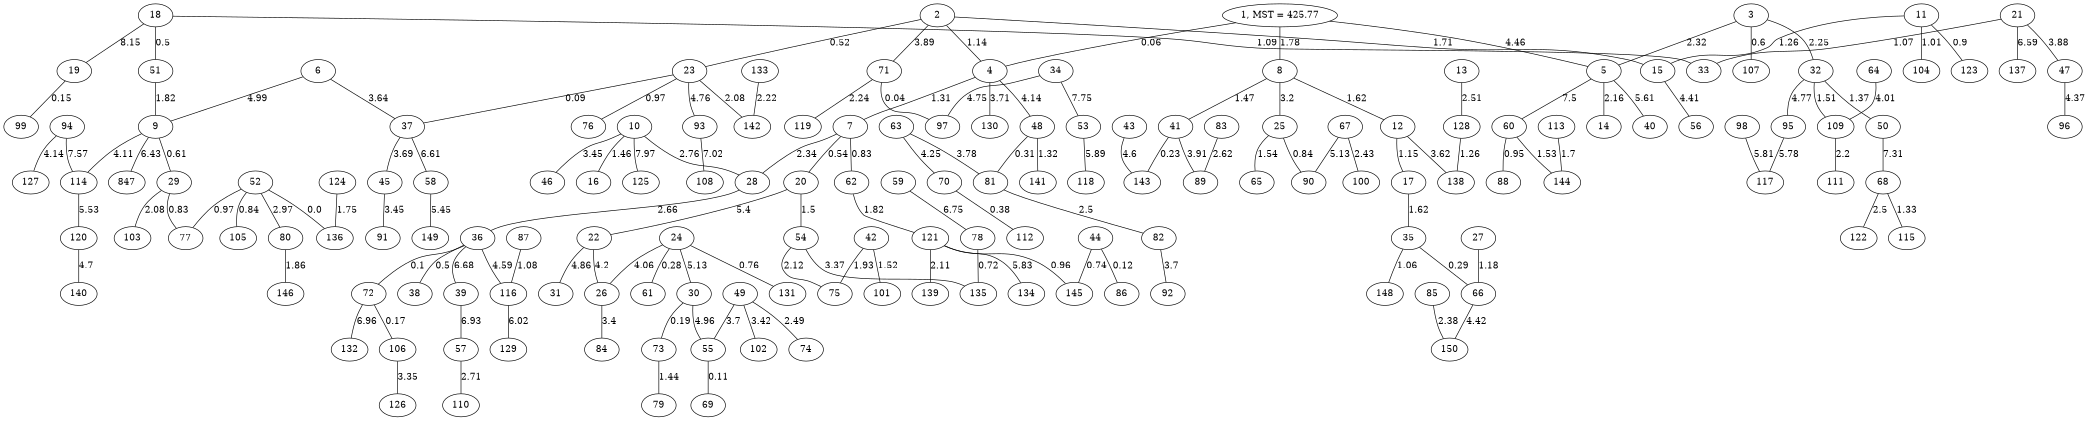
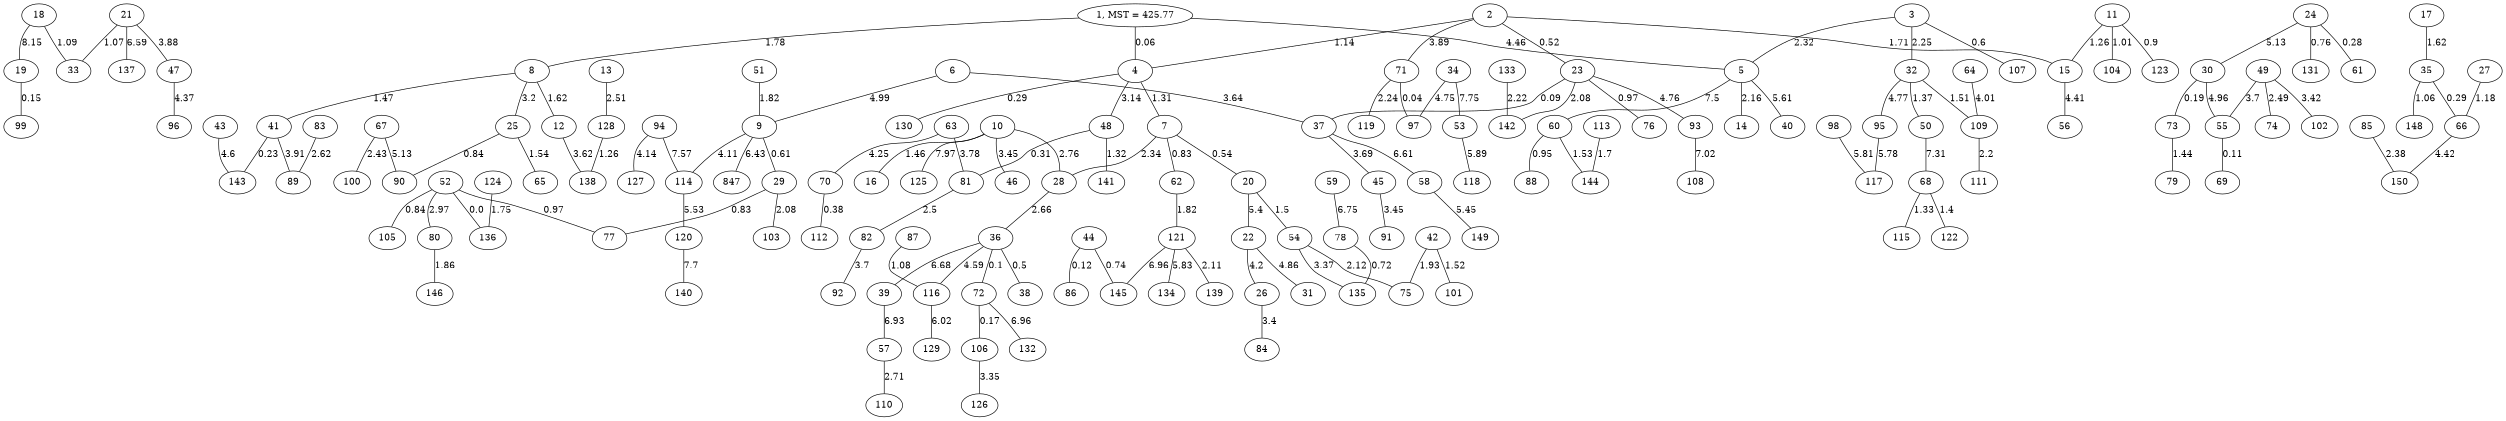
(156, 43) -> none
(1000, 99) -> (1017, 99)
(1031, 99) -> (1131, 99)
(1398, 155) -> none
(1880, 210) -> (1947, 210)
(634, 261) -> none
(86, 266) -> (691, 266)
(1061, 266) -> (1159, 266)
